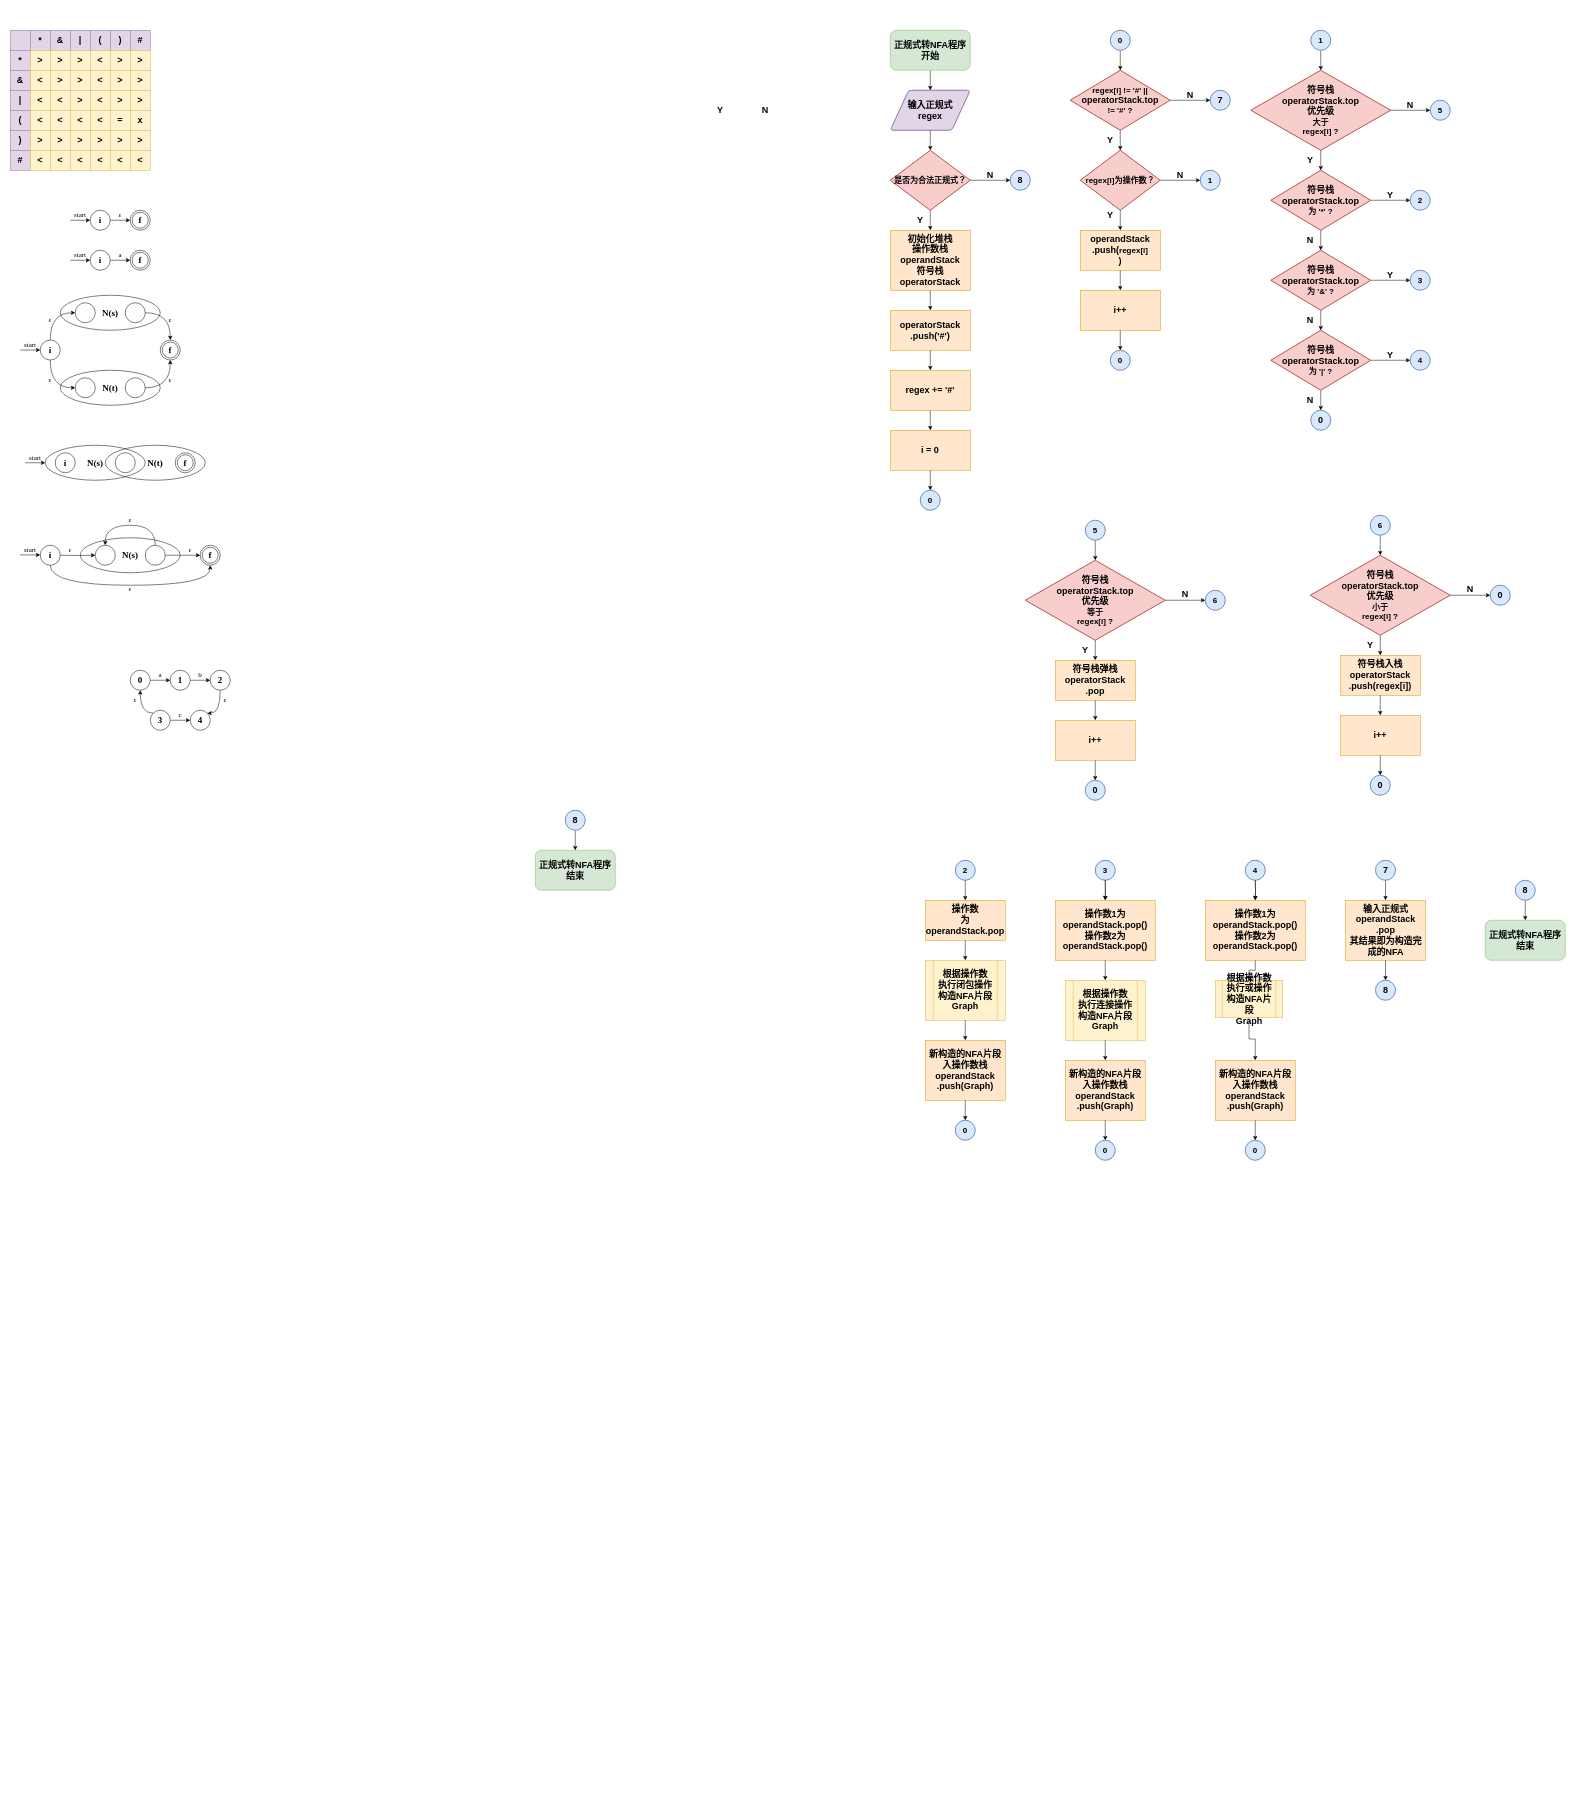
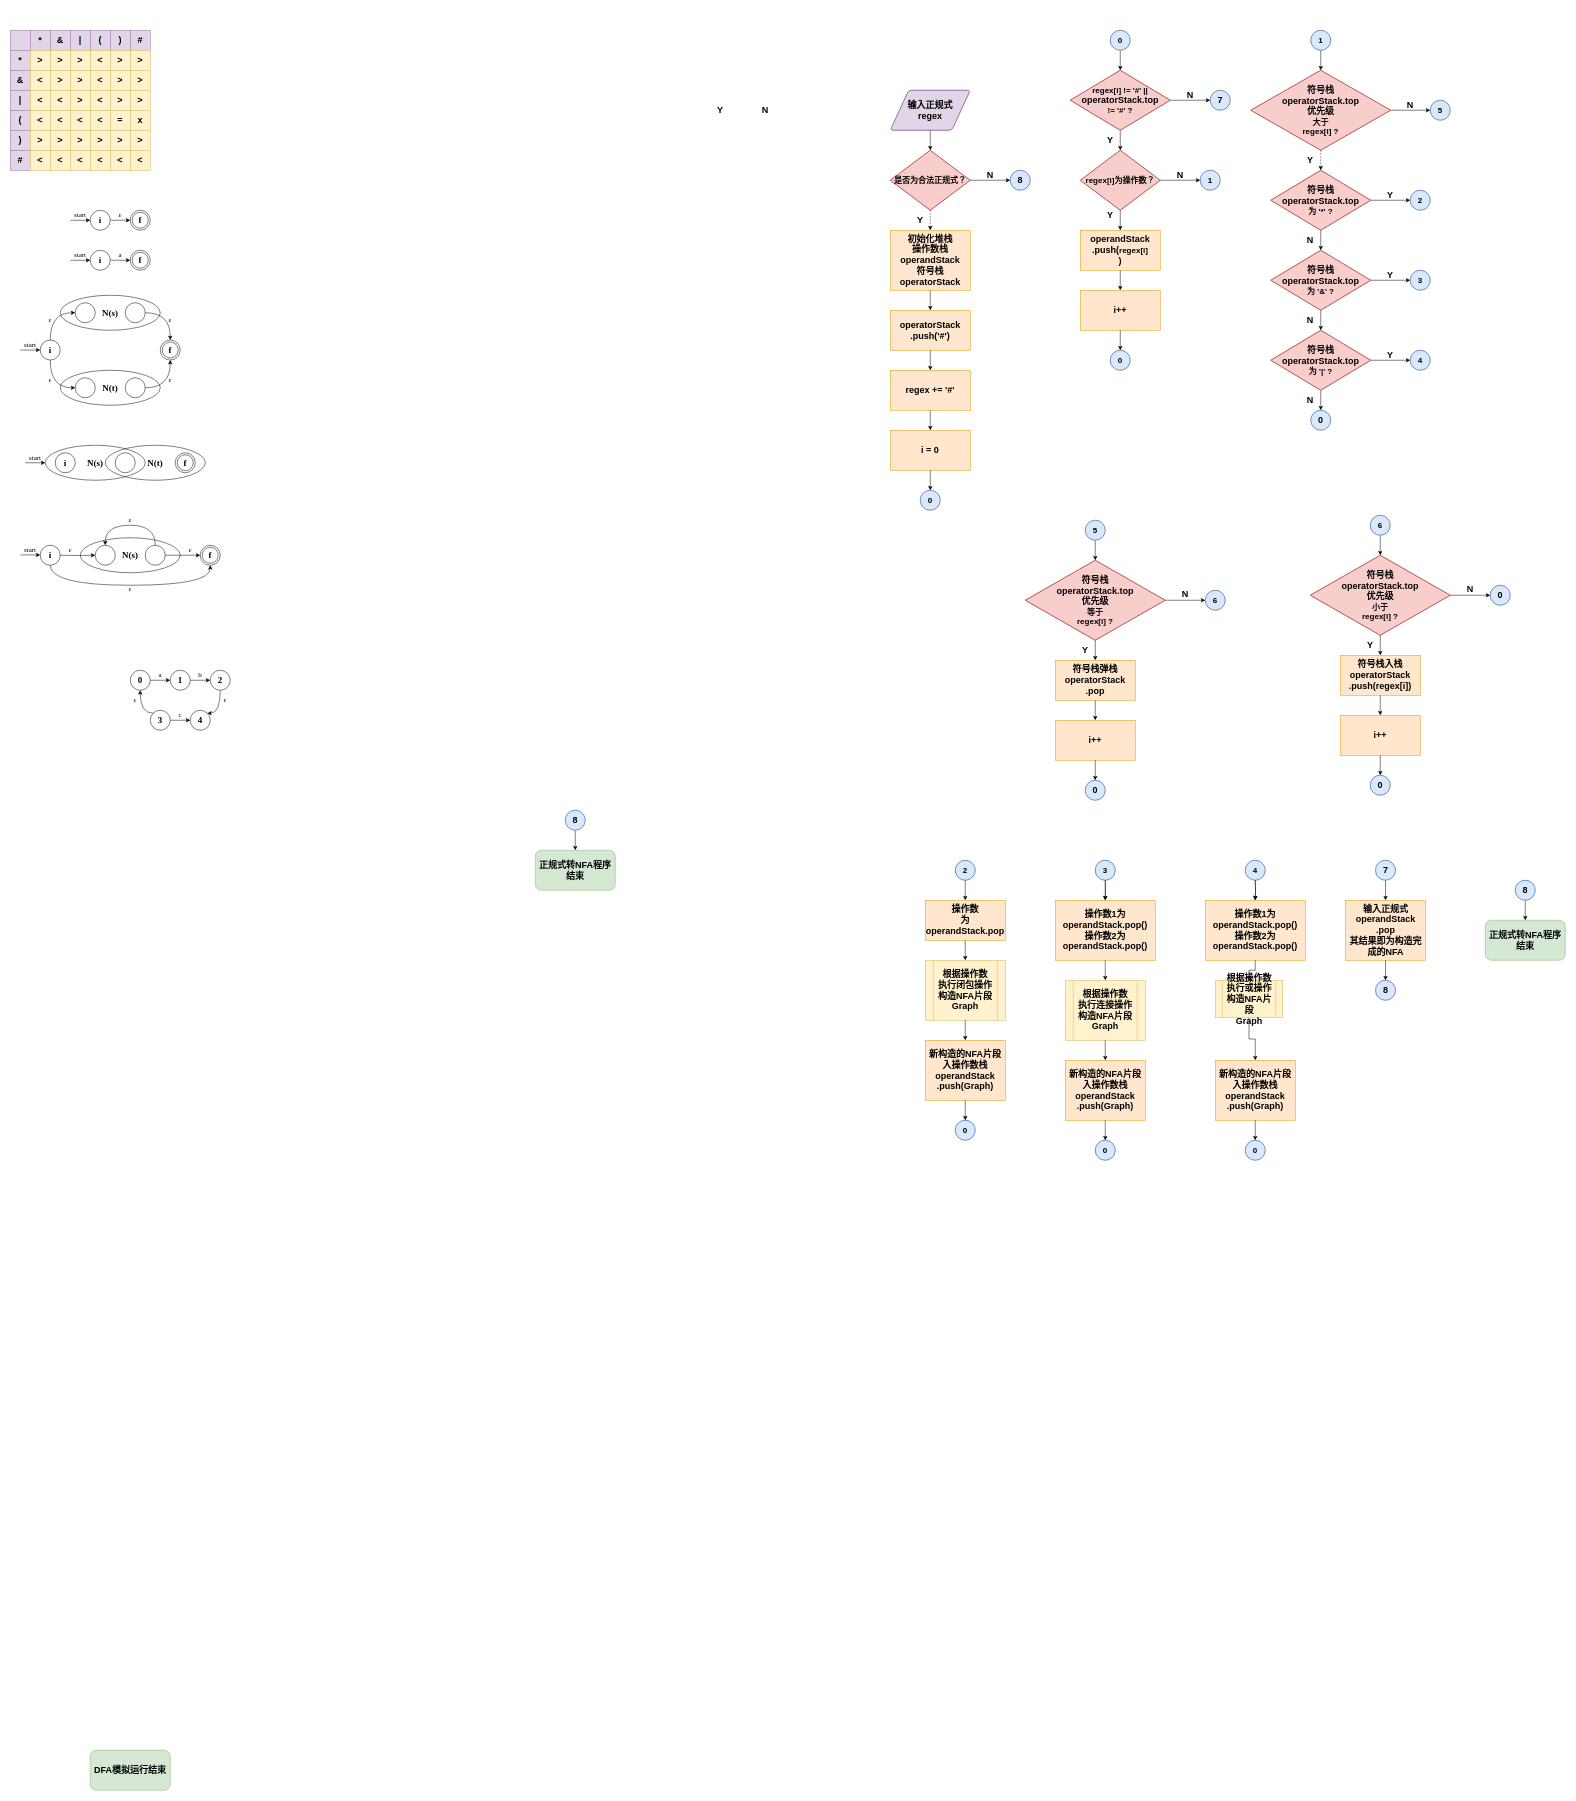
(930, 50) -> none
(930, 85) -> none
(1321, 158) -> (1321, 158)
(930, 218) -> (930, 218)
none -> (130, 1770)
